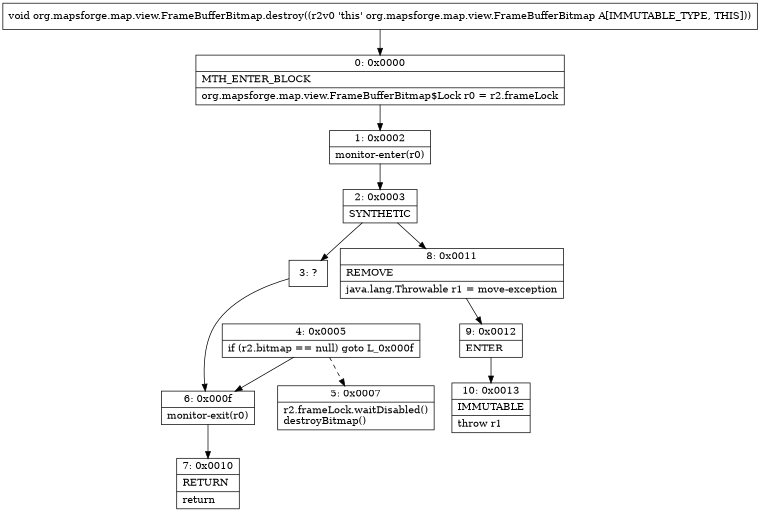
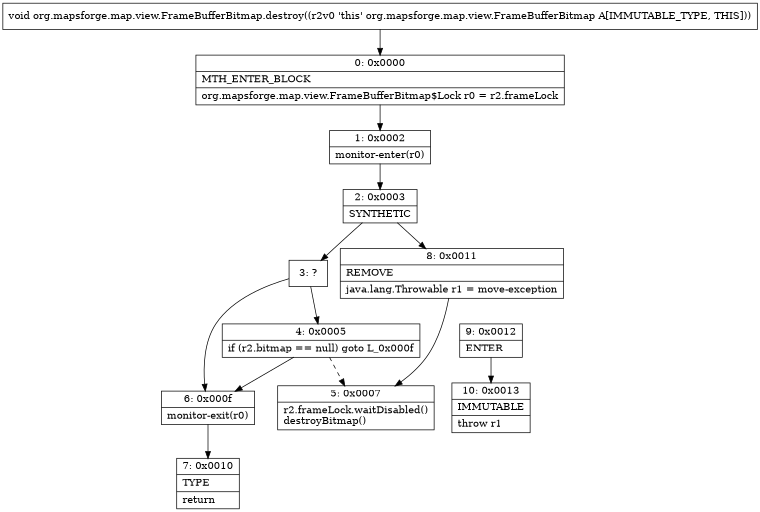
none -> (314, 302)
(472, 308) -> (434, 345)
(206, 483) -> (196, 483)
